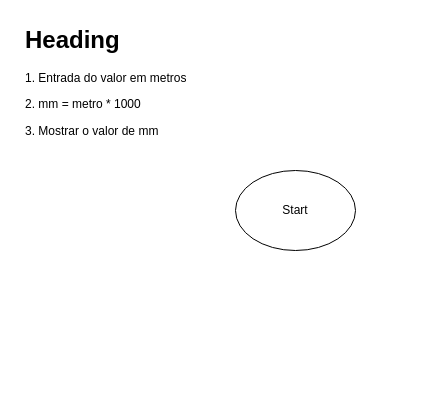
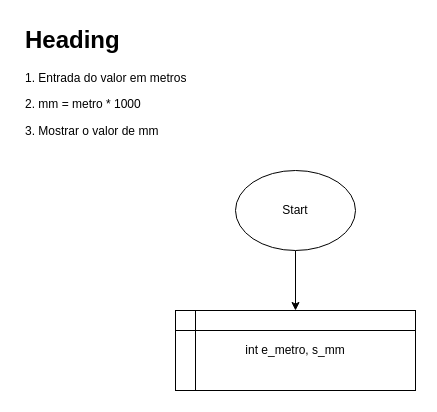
none -> (296, 277)
none -> (296, 351)
